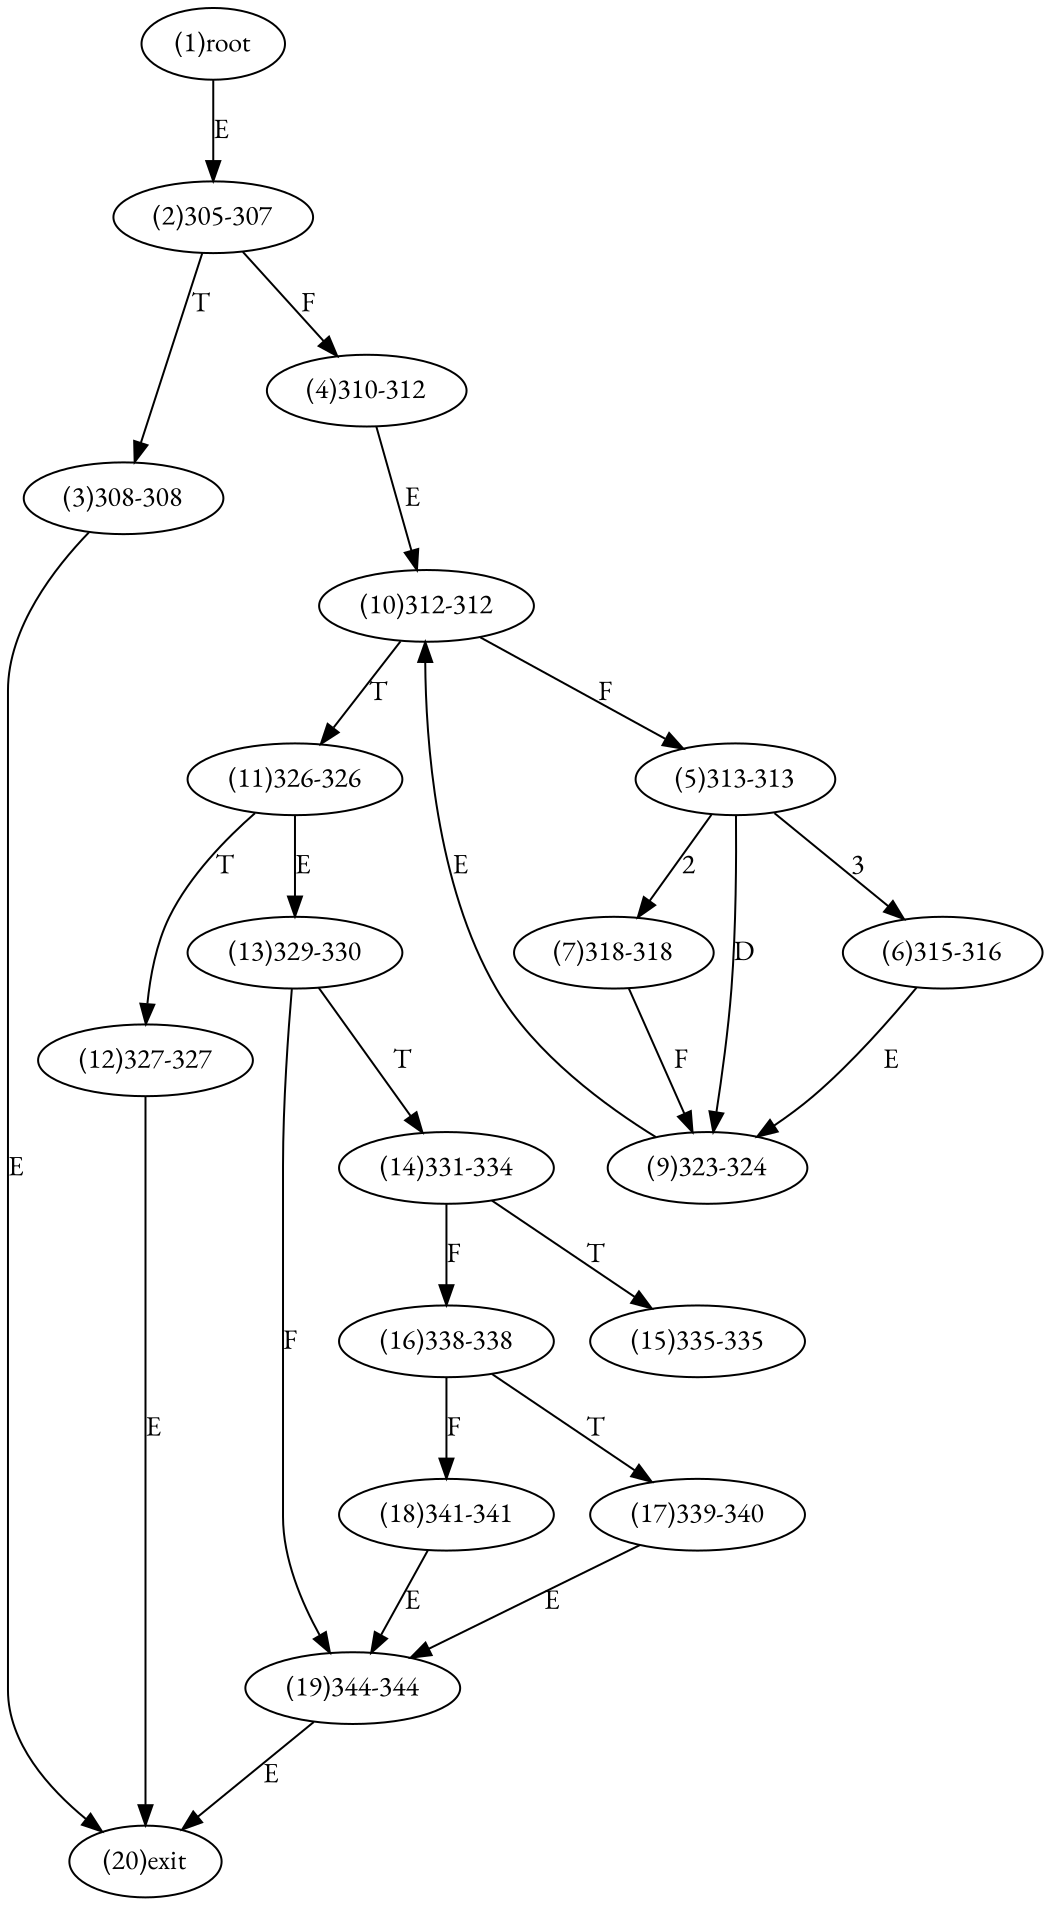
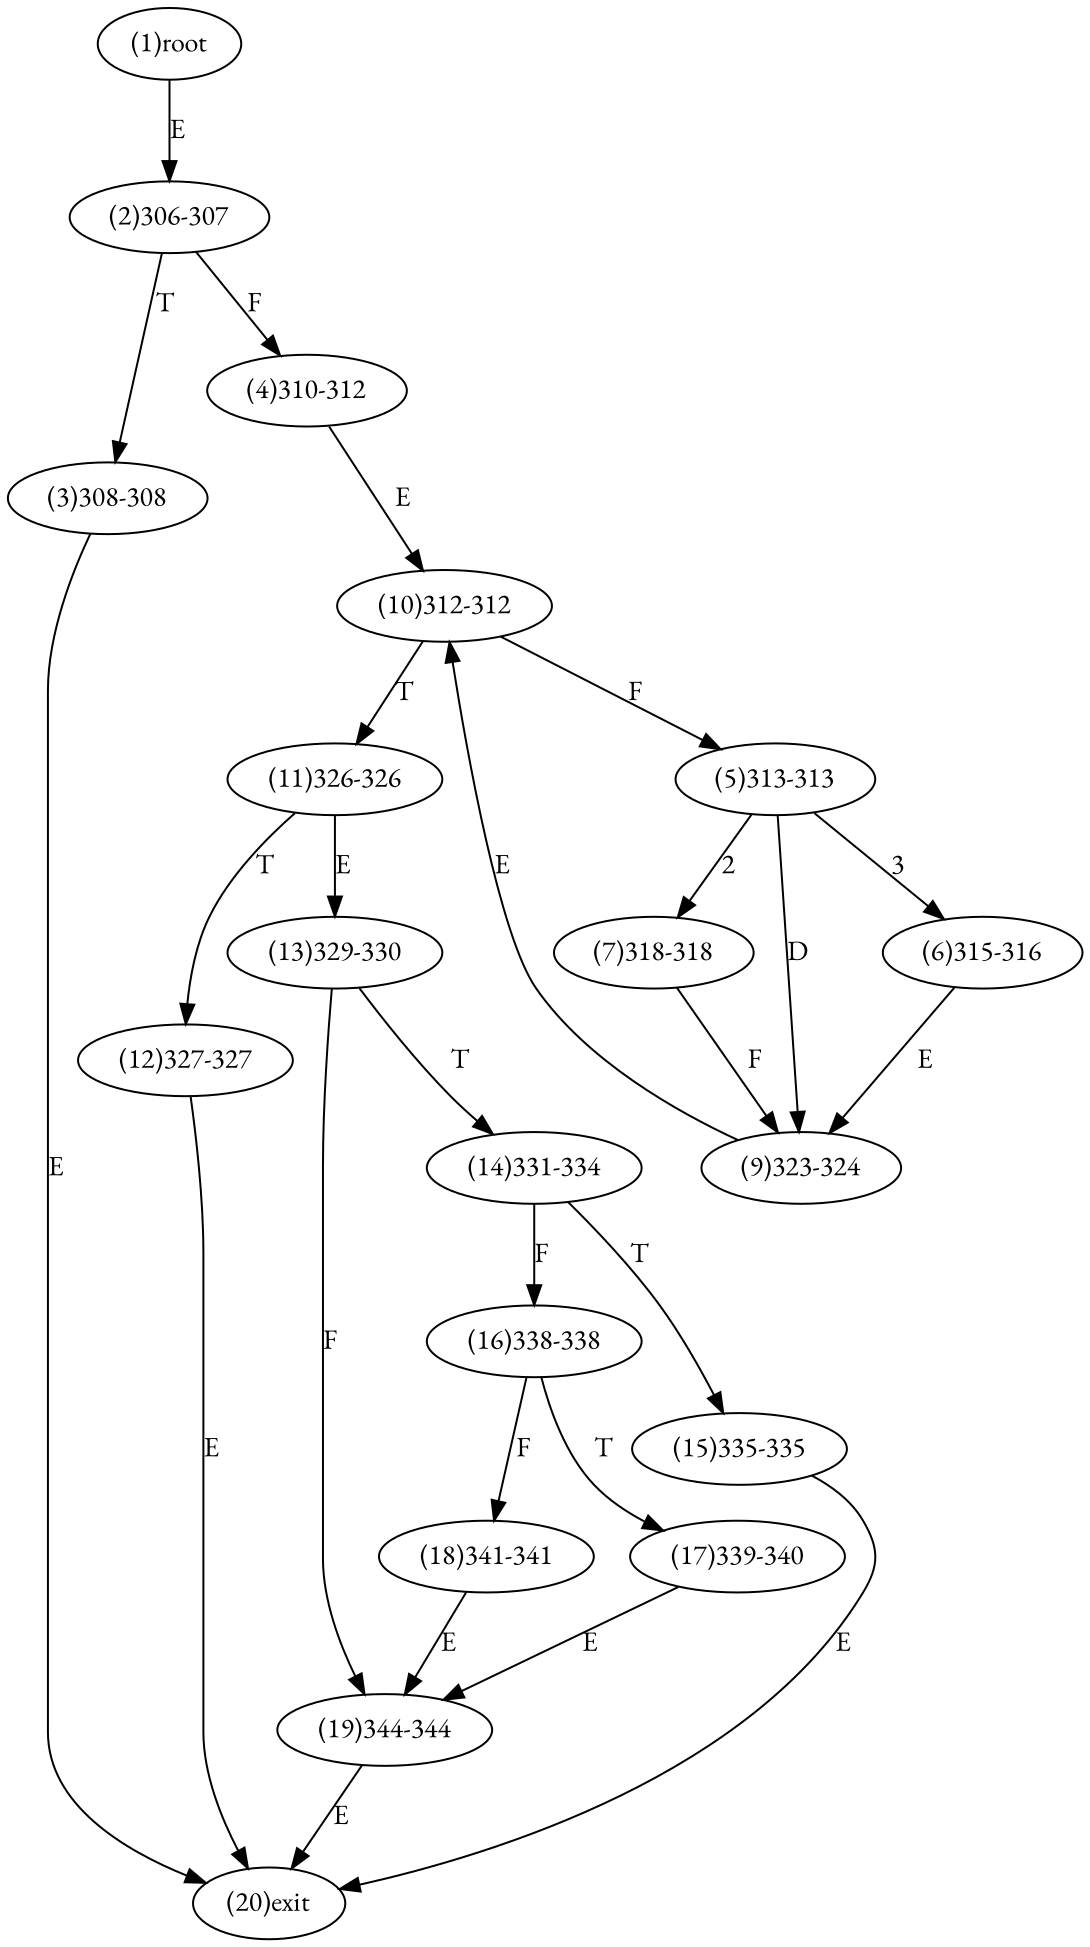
(213, 217) -> (170, 217)
none -> (703, 1749)
